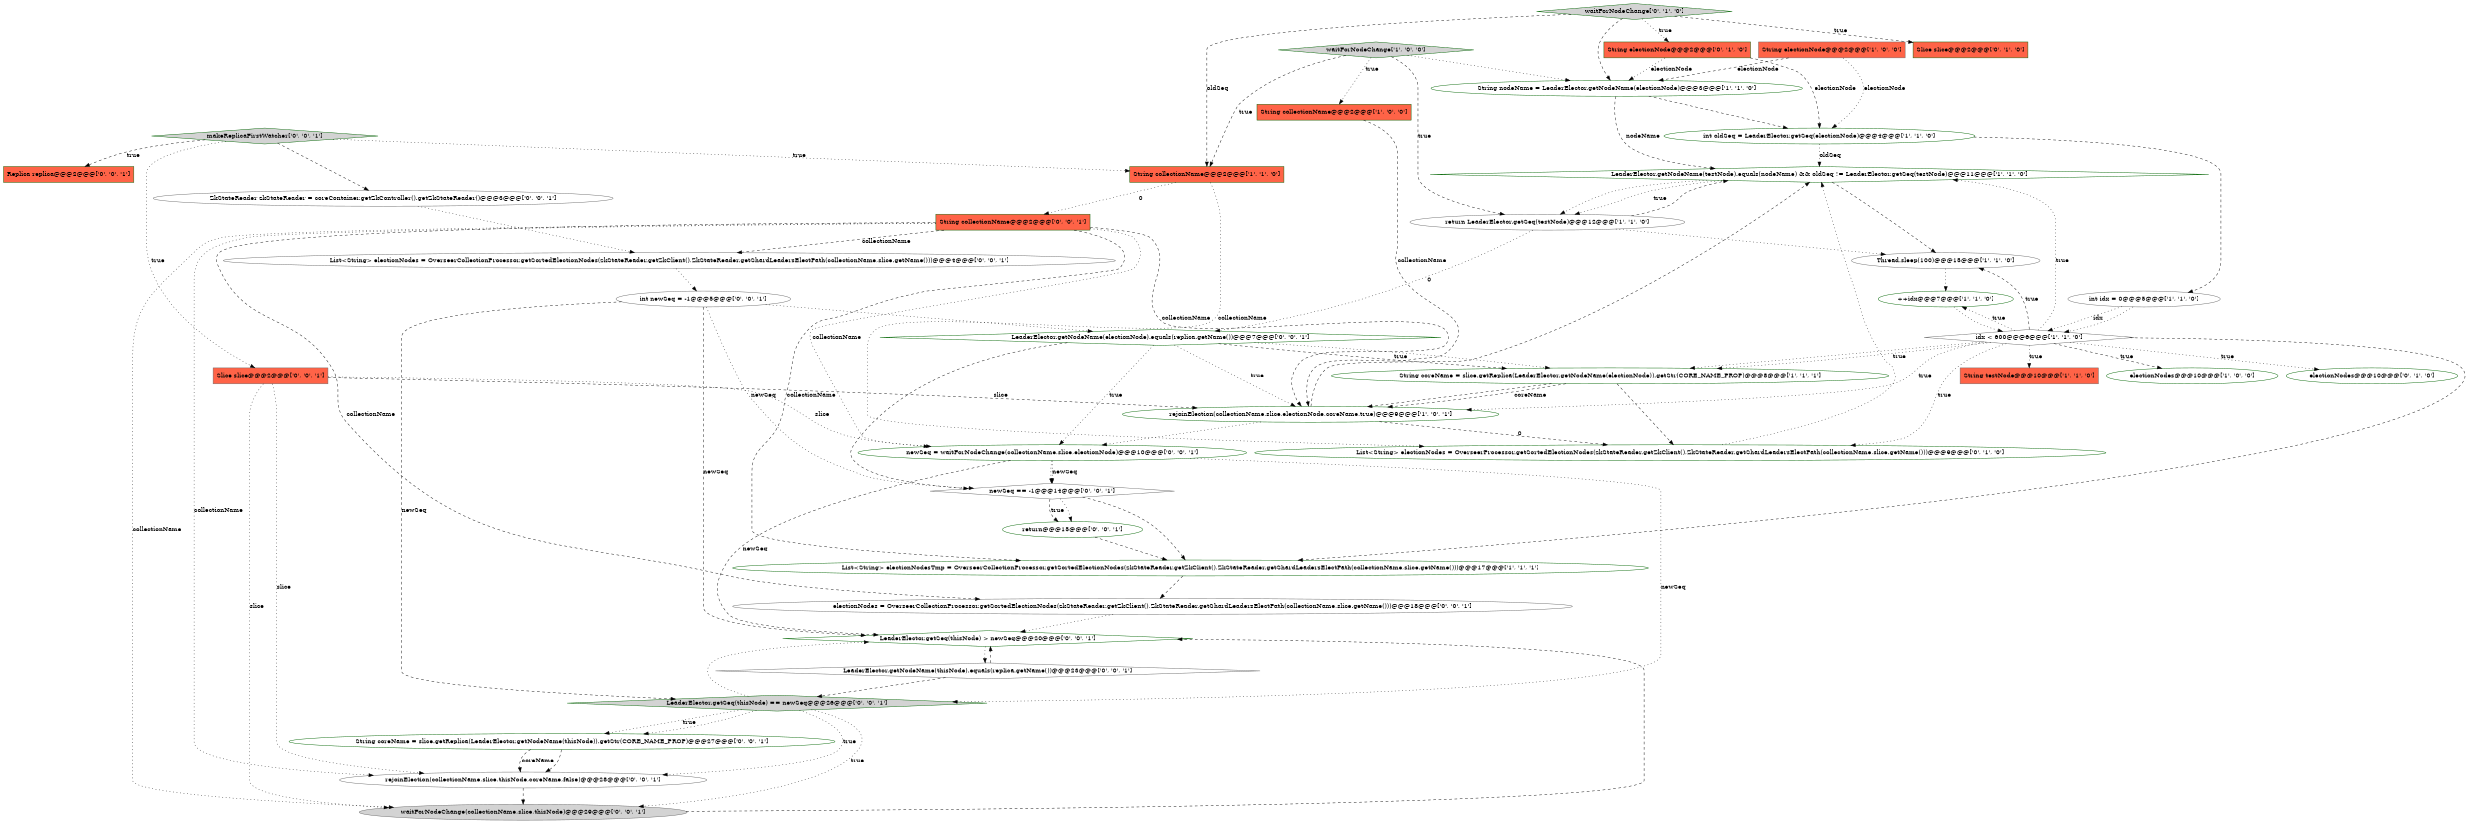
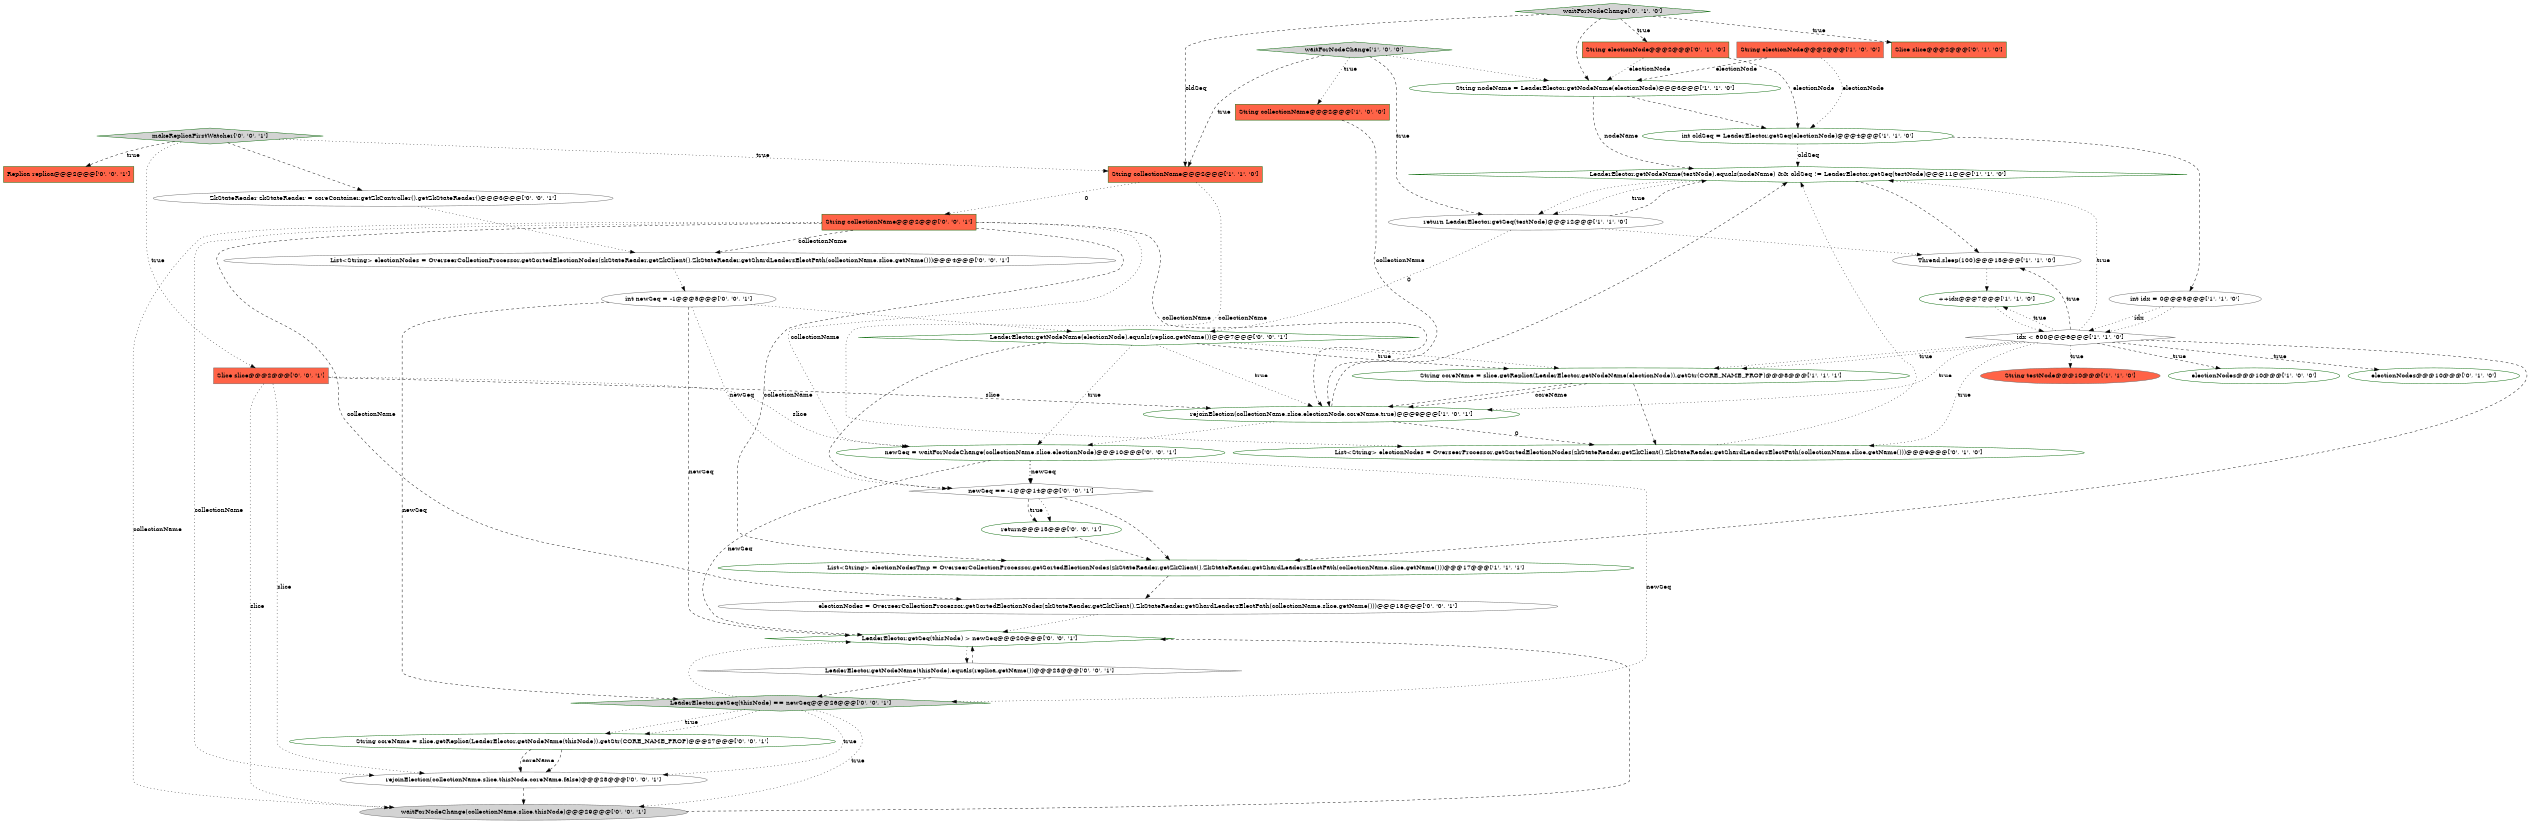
(1654, 29) -> (1632, 29)
(2192, 356) -> (2243, 356)
(2029, 376) -> (2070, 376)
